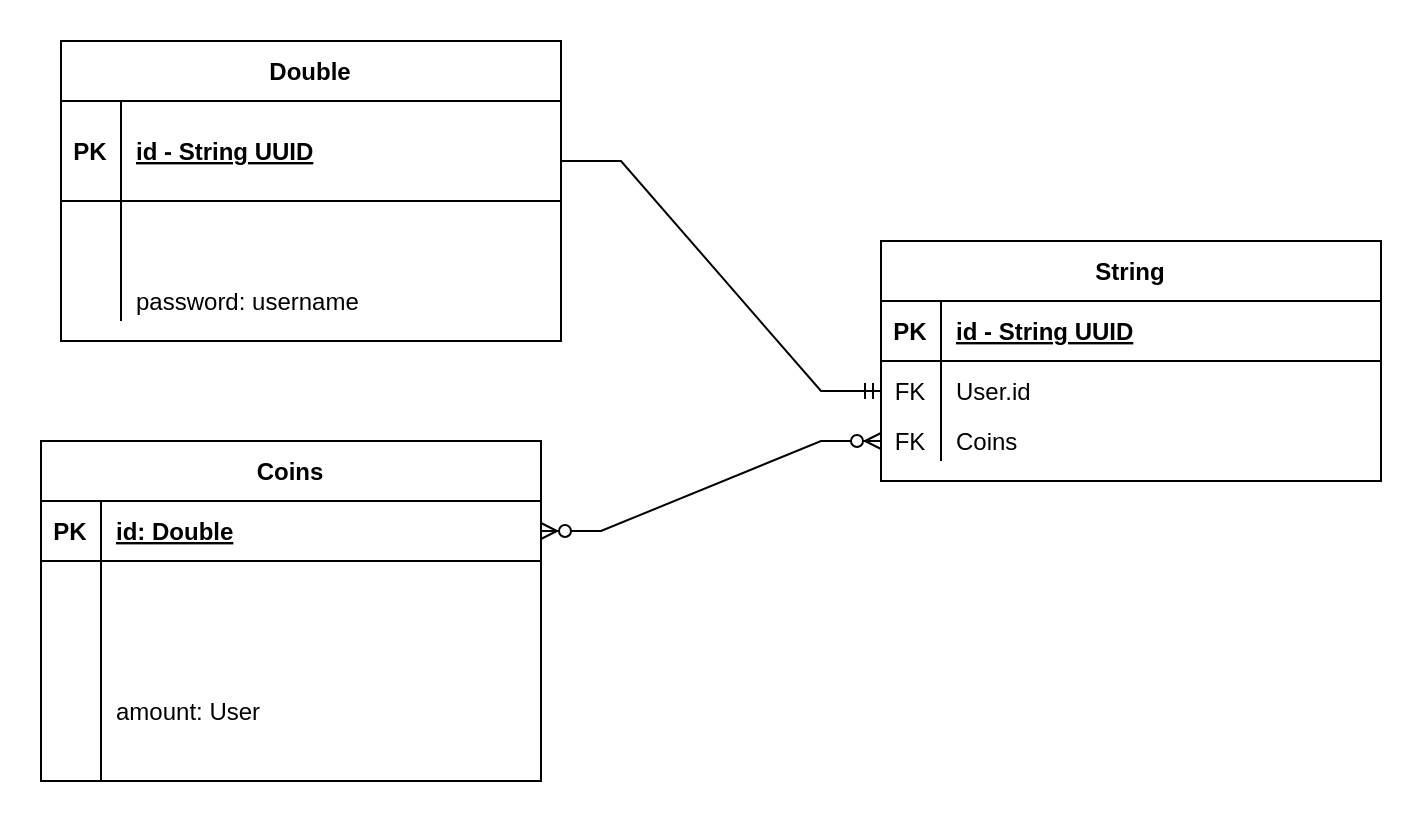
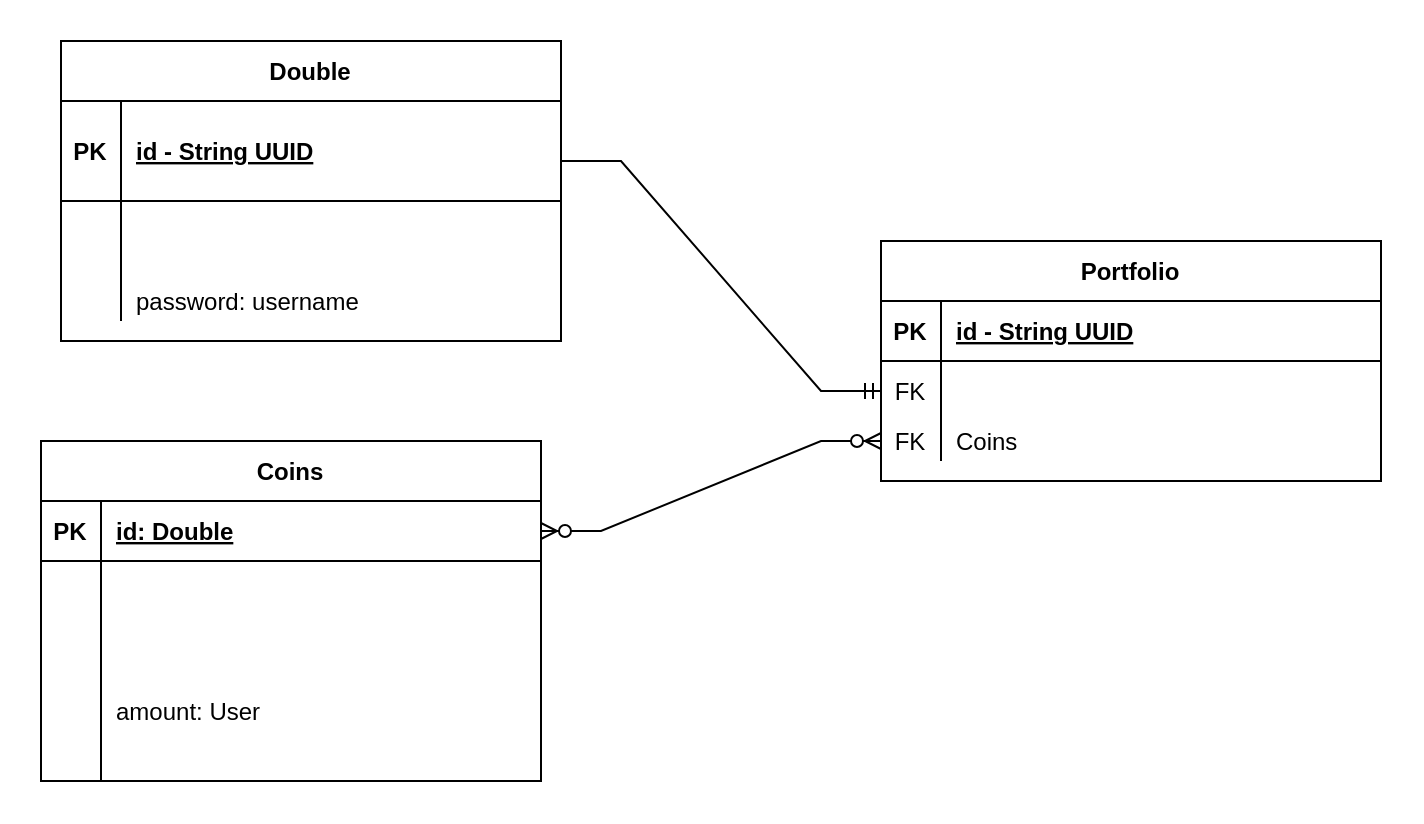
(1130, 272) -> (1130, 272)
(1161, 391) -> none
